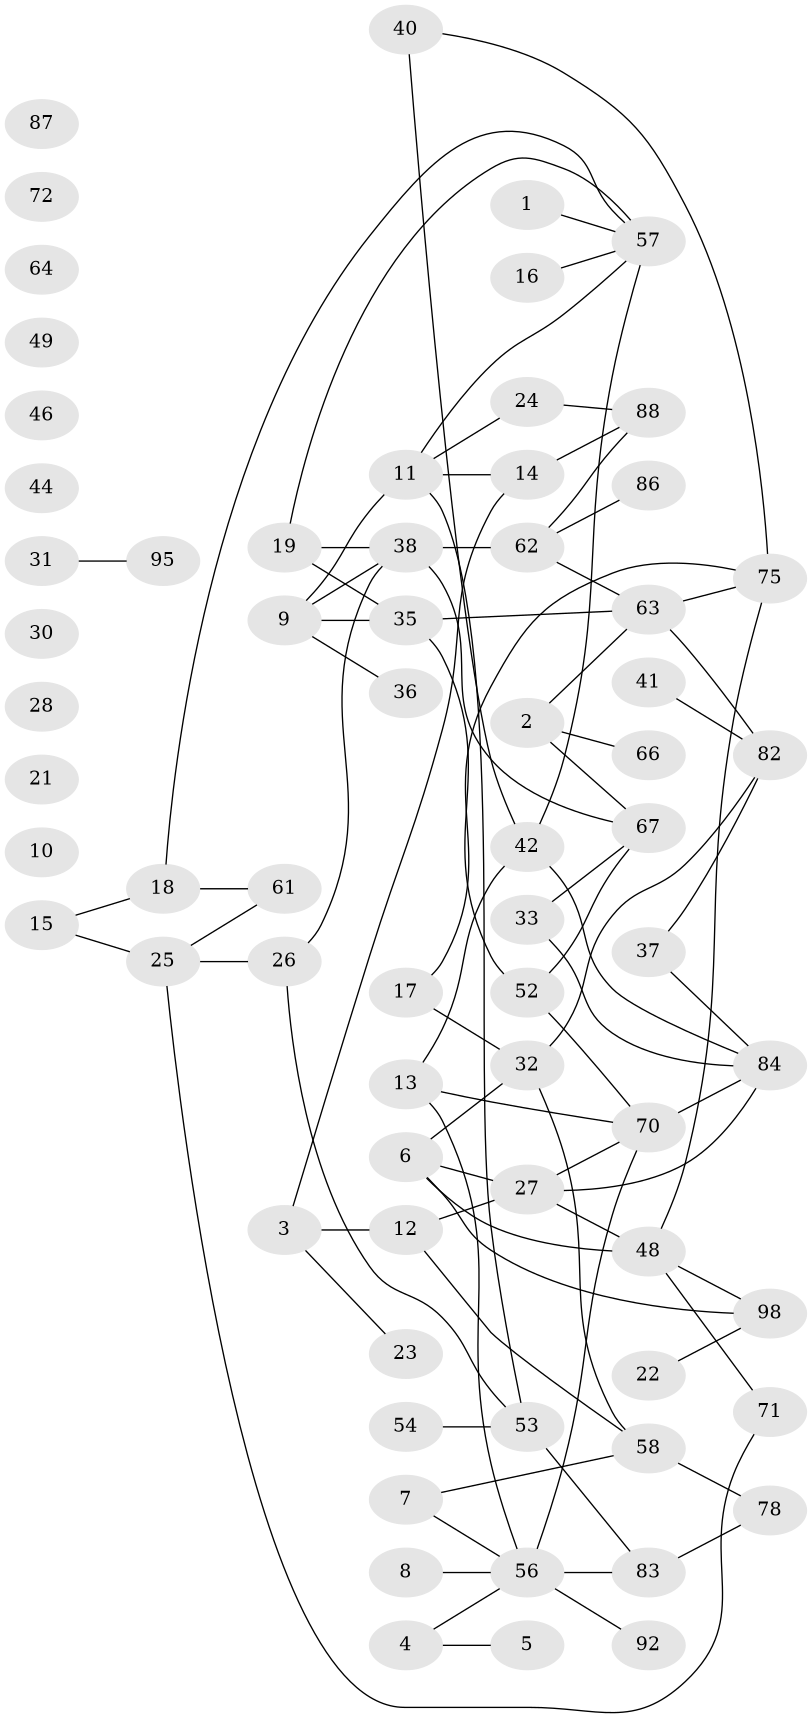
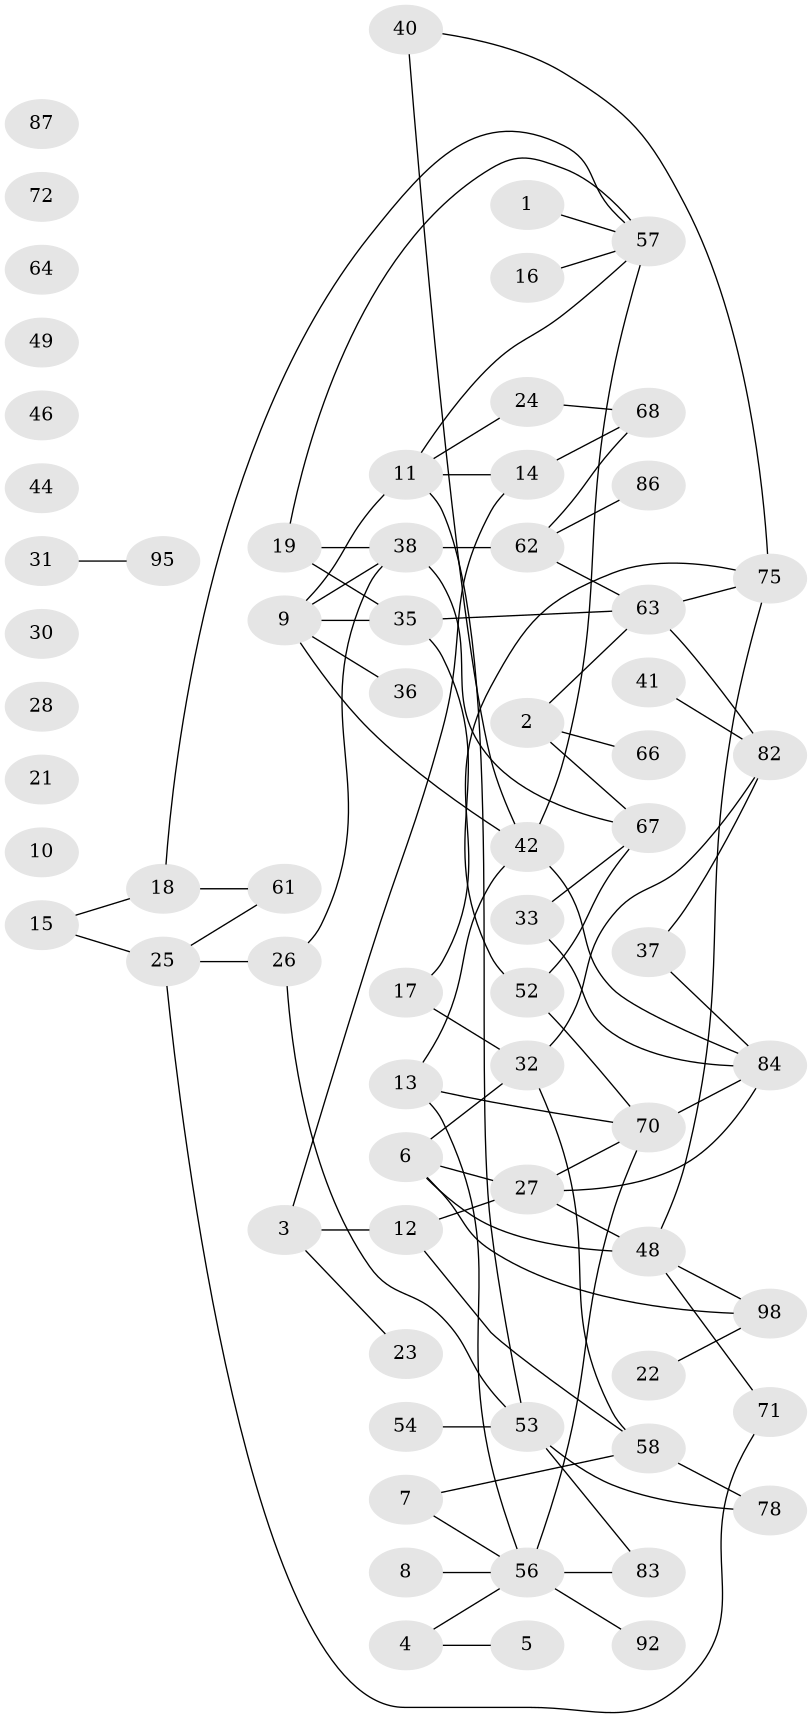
(649, 413) -> (649, 413)
none -> (389, 748)
(709, 1541) -> (636, 1493)
